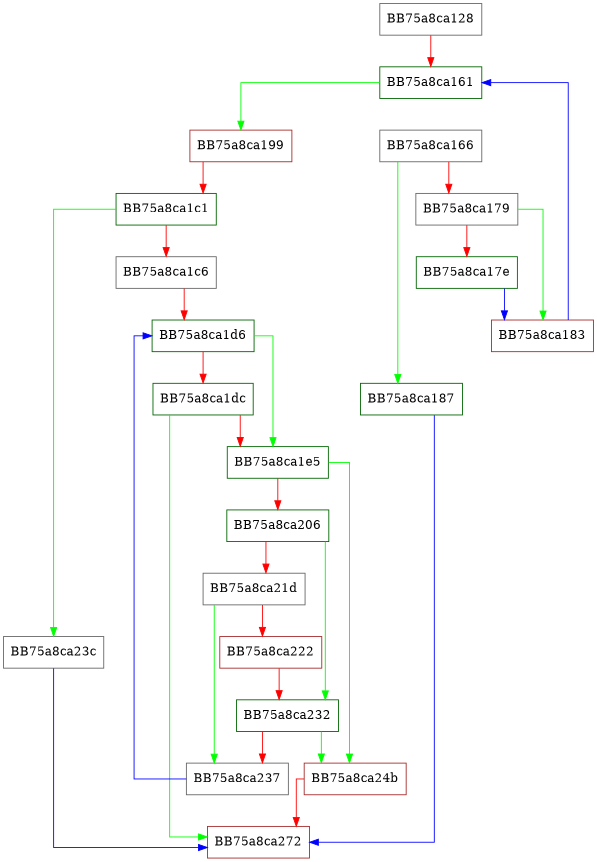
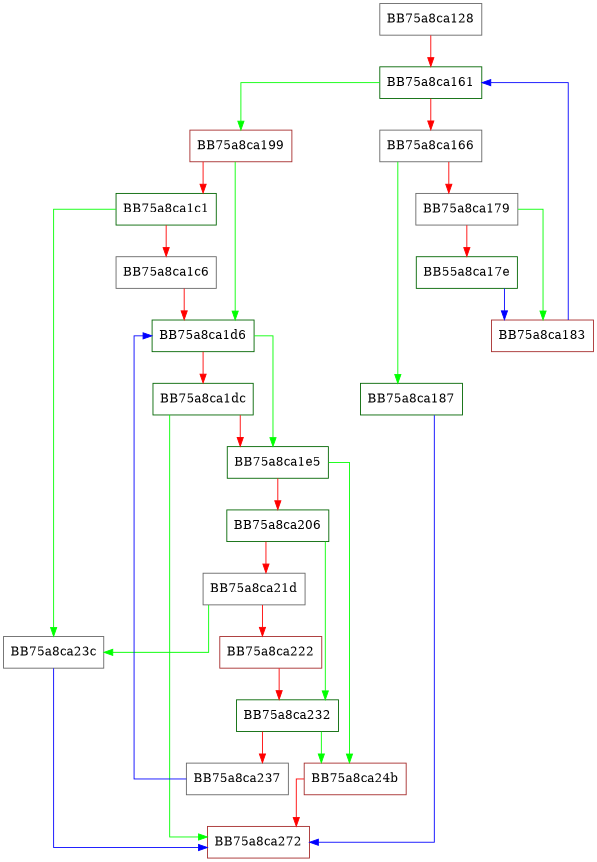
none -> (431, 110)
none -> (235, 236)
(467, 273) -> (467, 273)
(214, 680) -> (184, 652)
